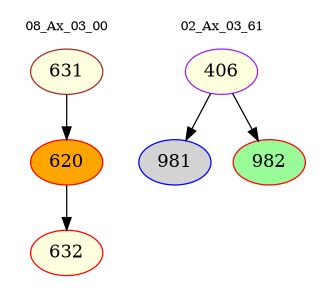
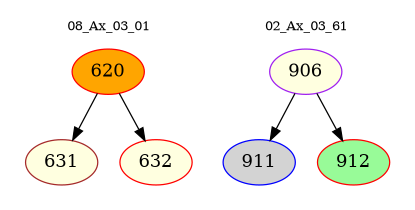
(67, 27) -> (109, 27)
(221, 72) -> (306, 72)
(67, 111) -> (88, 111)
(175, 162) -> (259, 162)
(269, 162) -> (354, 162)
